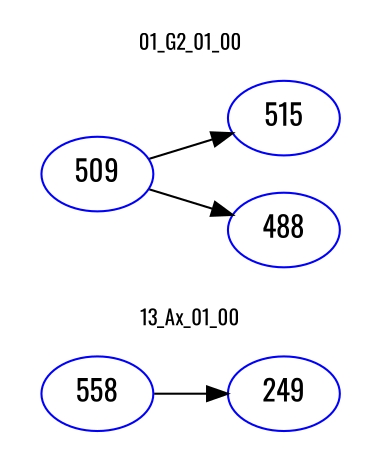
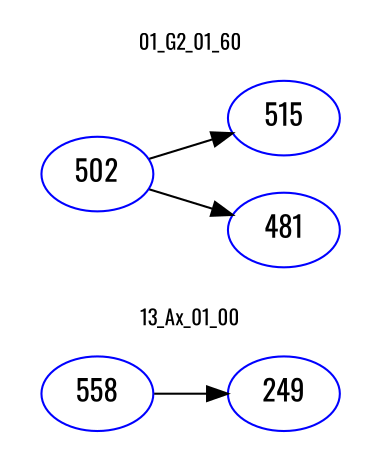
(191, 45) -> (191, 45)
(97, 174) -> (97, 174)
(284, 230) -> (284, 230)
